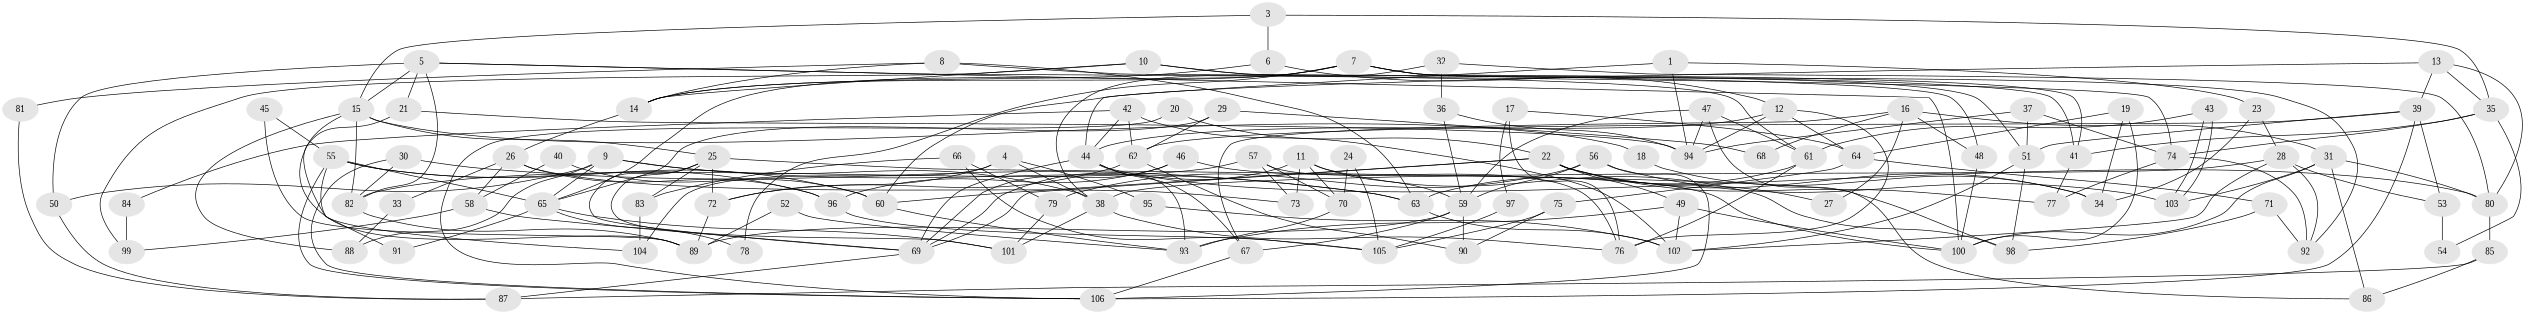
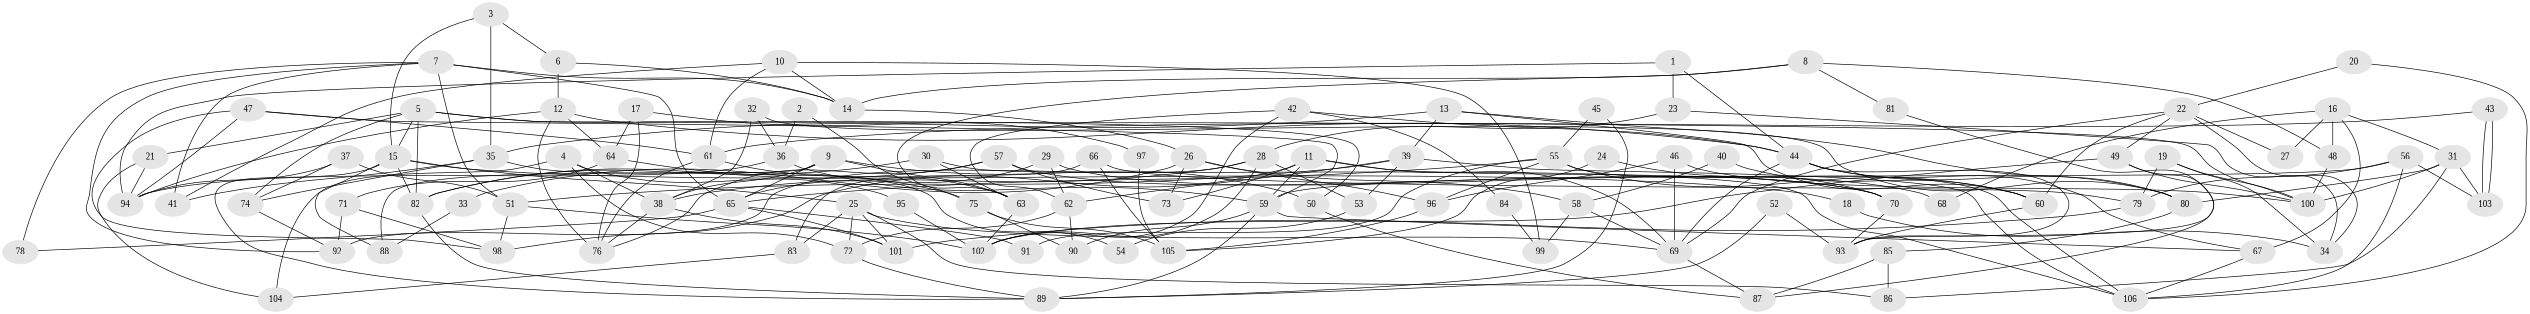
none -> (800, 110)
(1991, 133) -> (2150, 181)
(2052, 205) -> none
